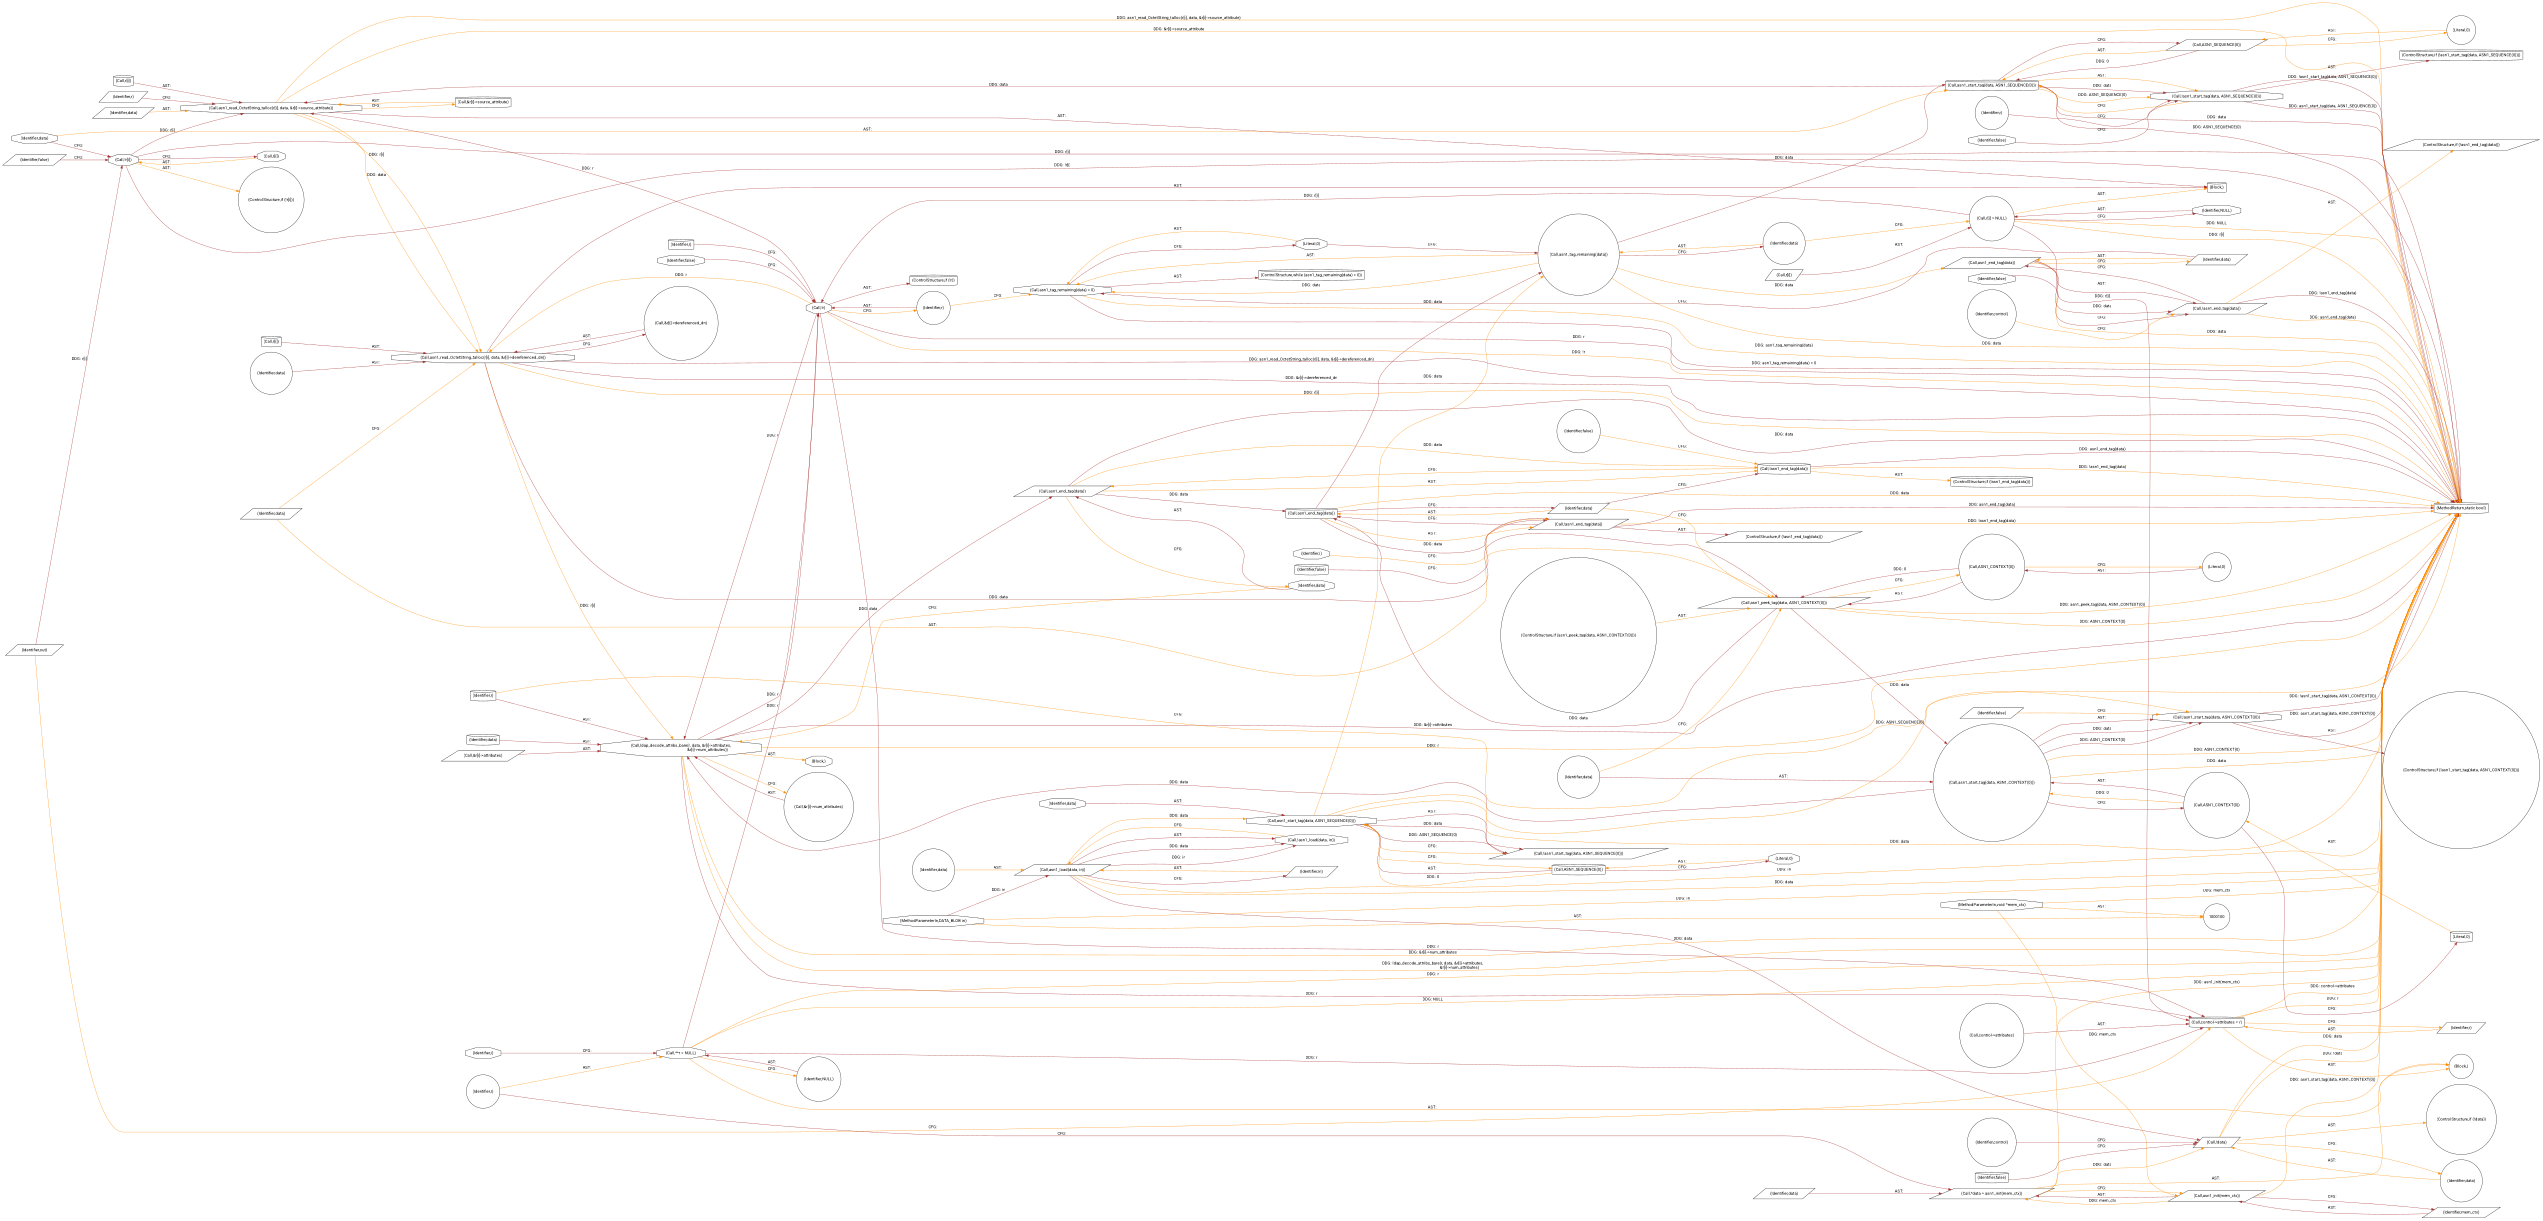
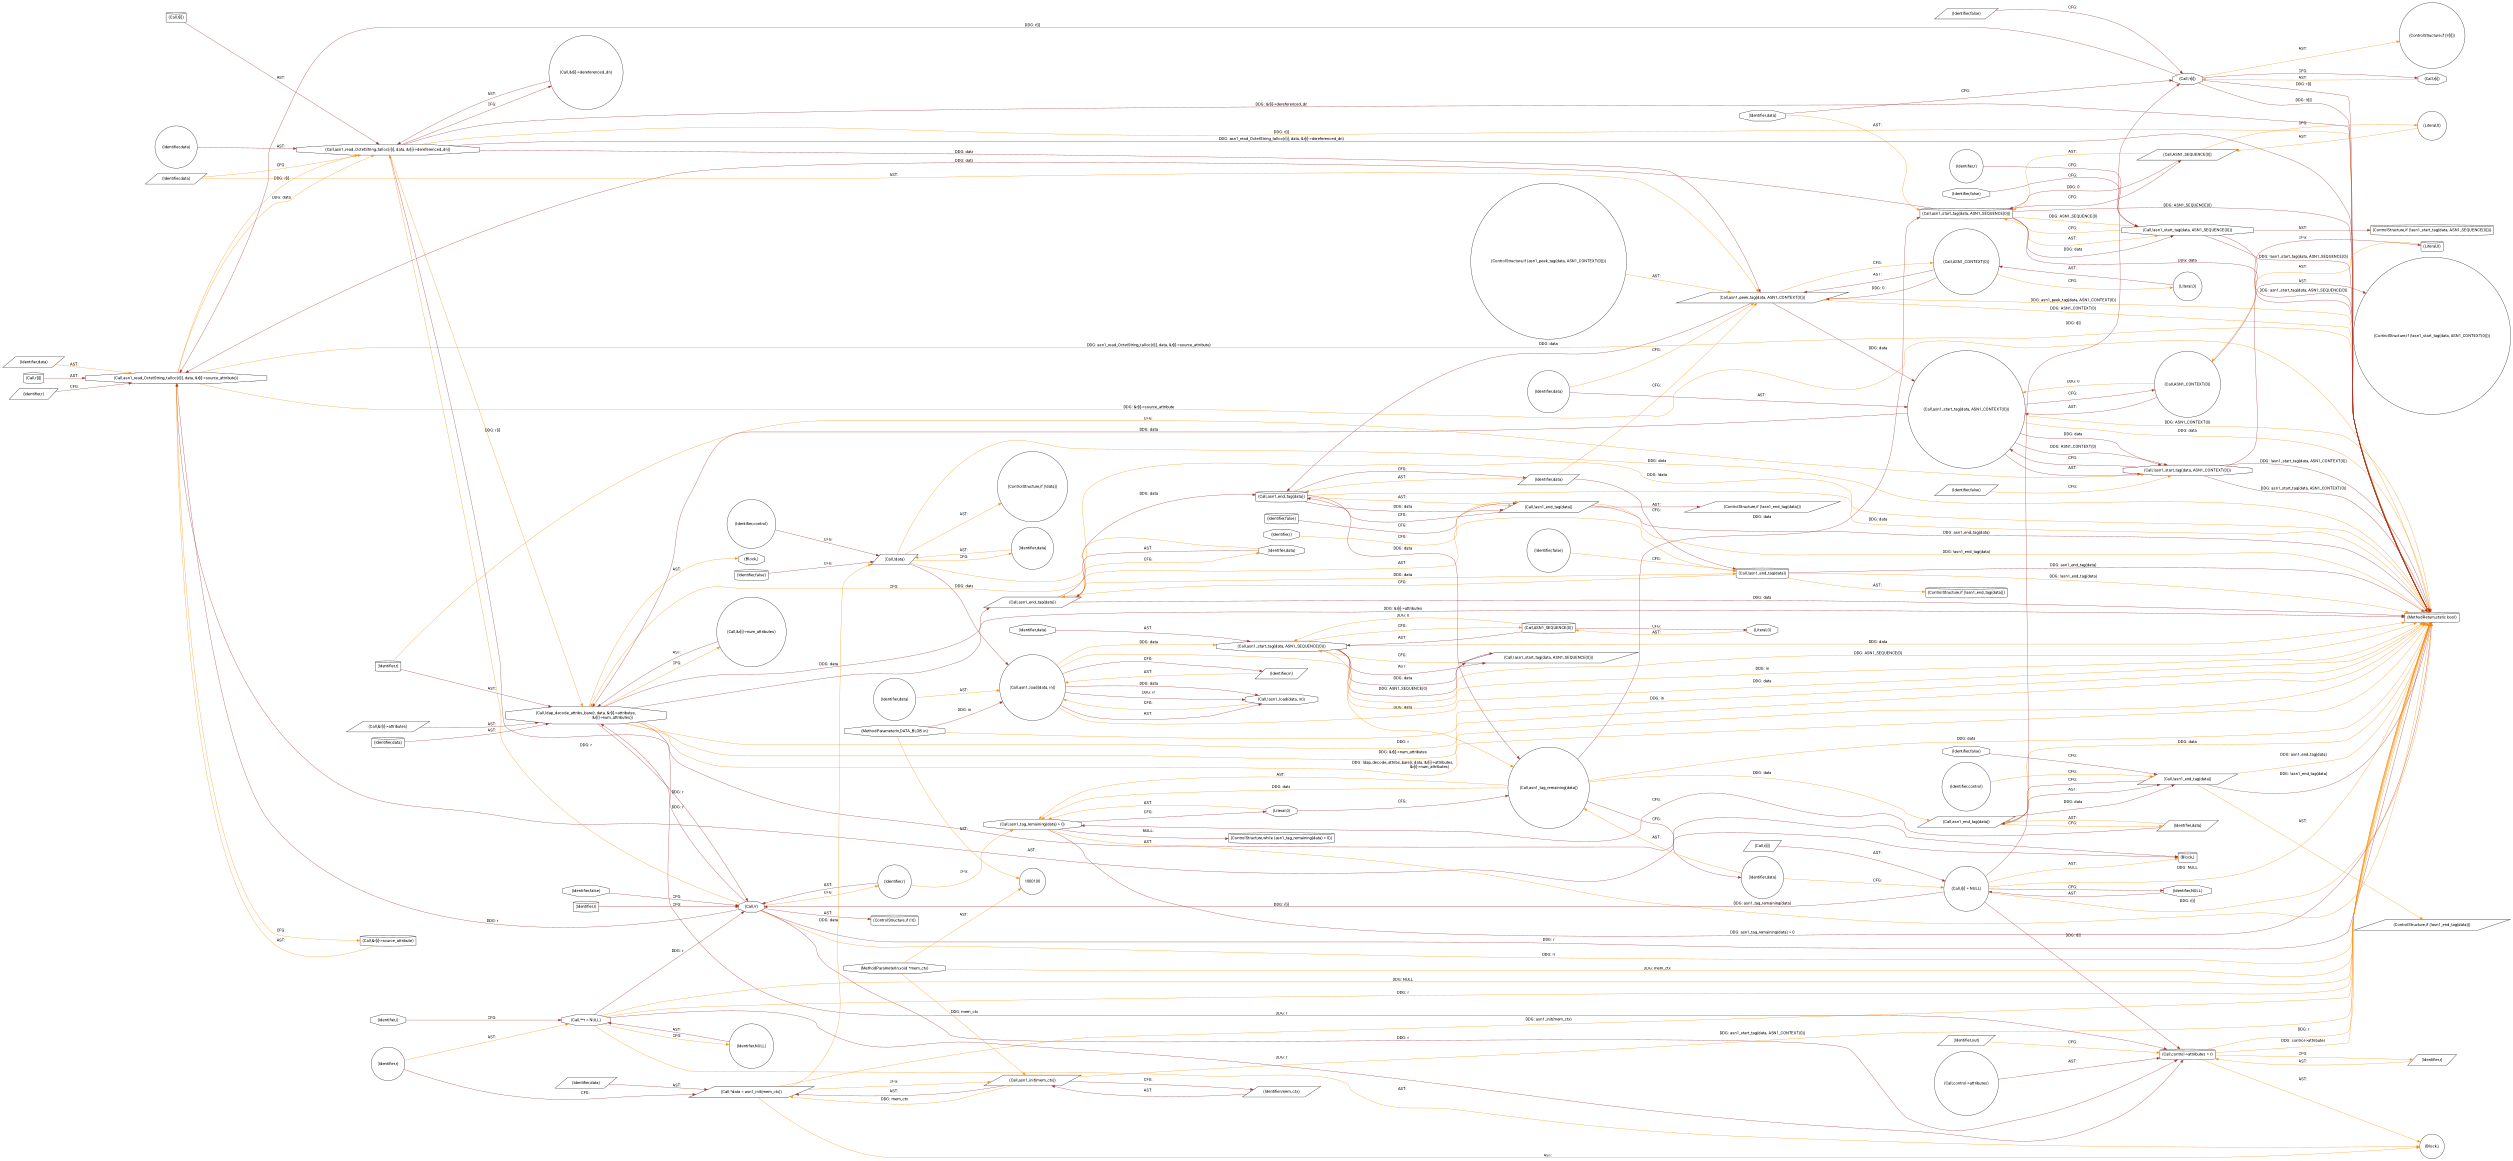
(1179, 276) -> (1149, 831)
(79, 407) -> (2026, 451)
none -> (2073, 465)
(1062, 870) -> (1033, 688)
(1650, 937) -> (964, 606)
